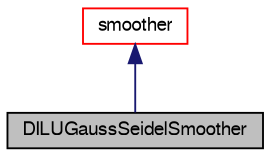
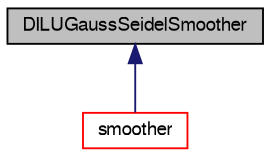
(135, 88) -> (135, 88)
